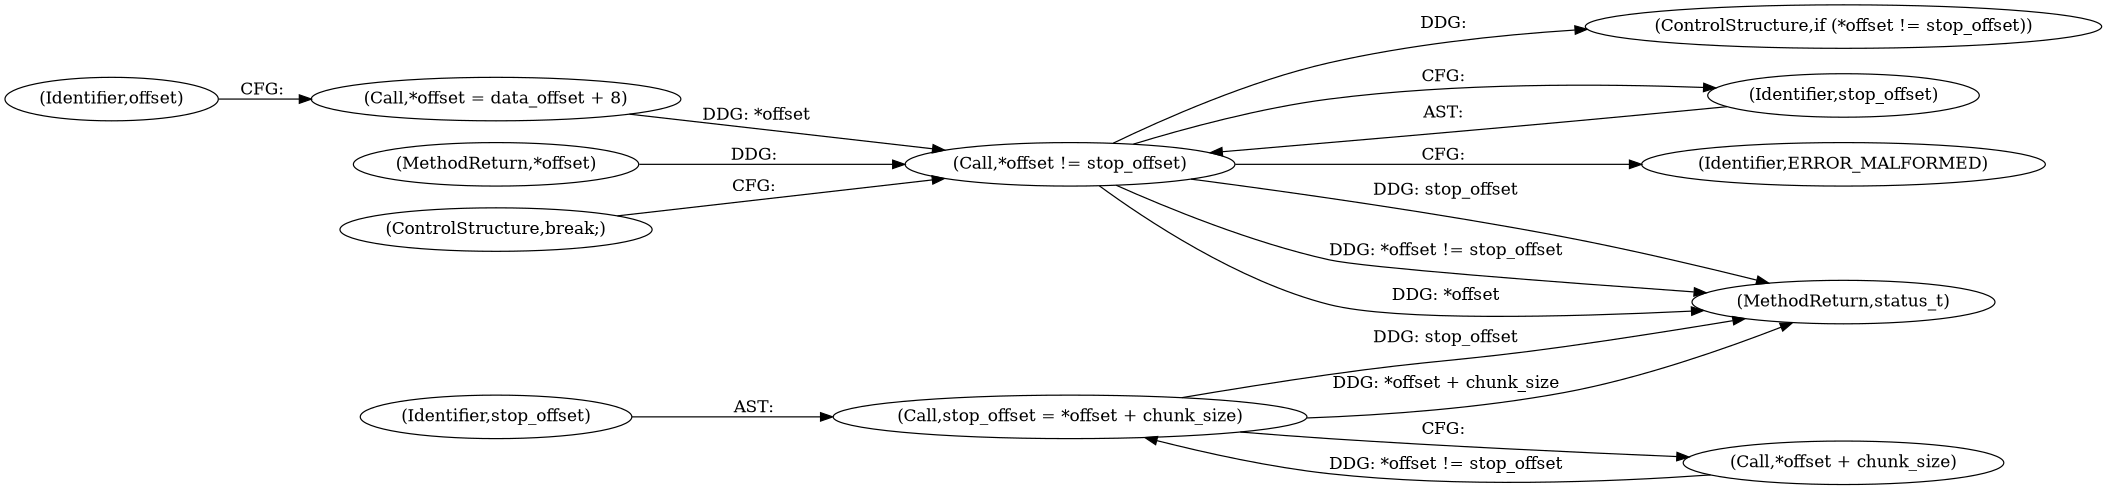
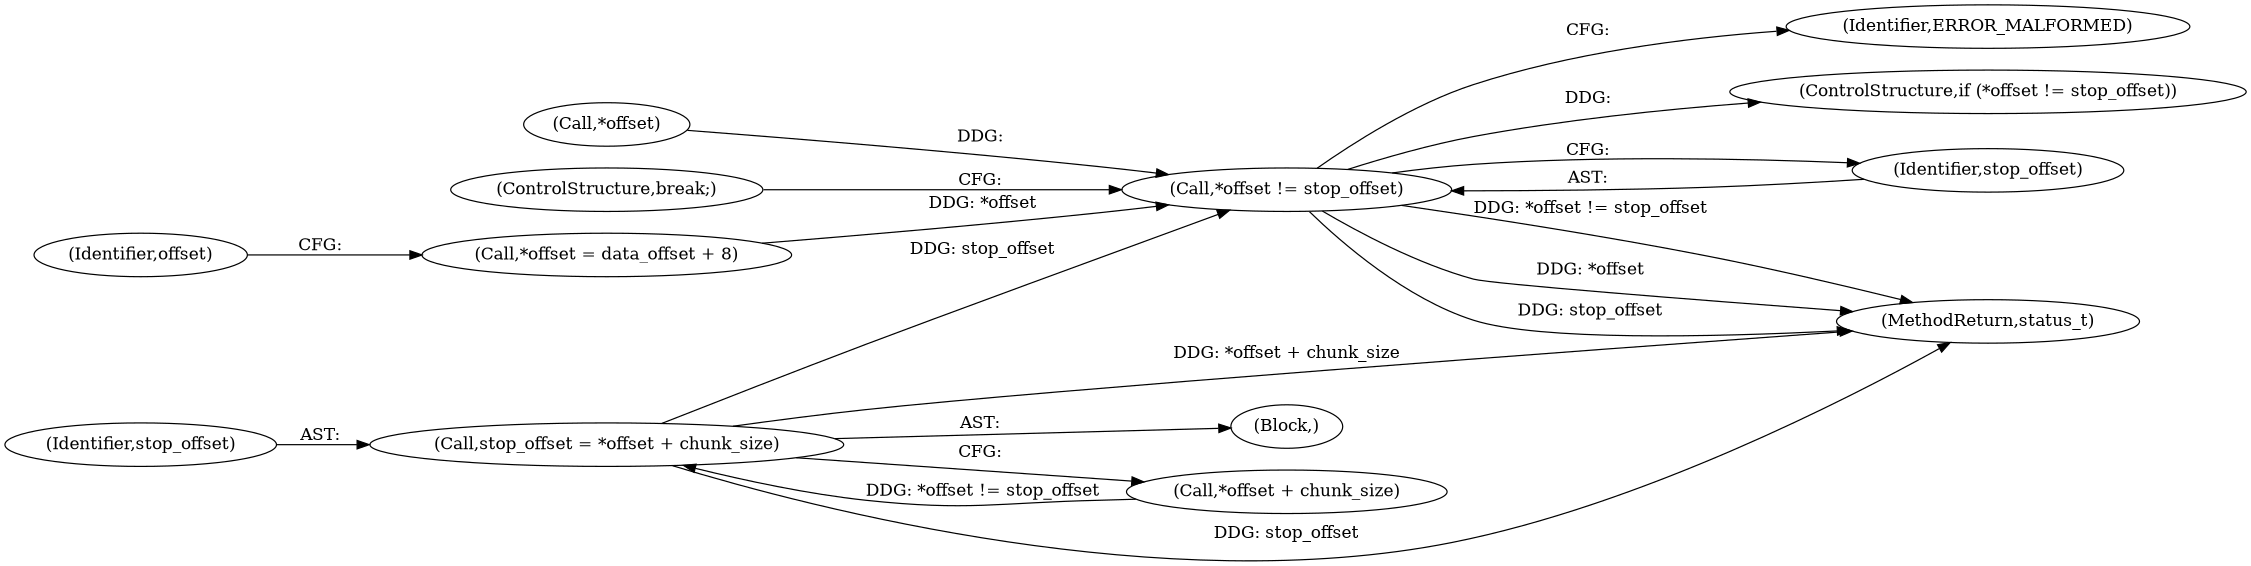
(496, 164) -> (607, 124)
none -> (939, 317)
none -> (1287, 427)
